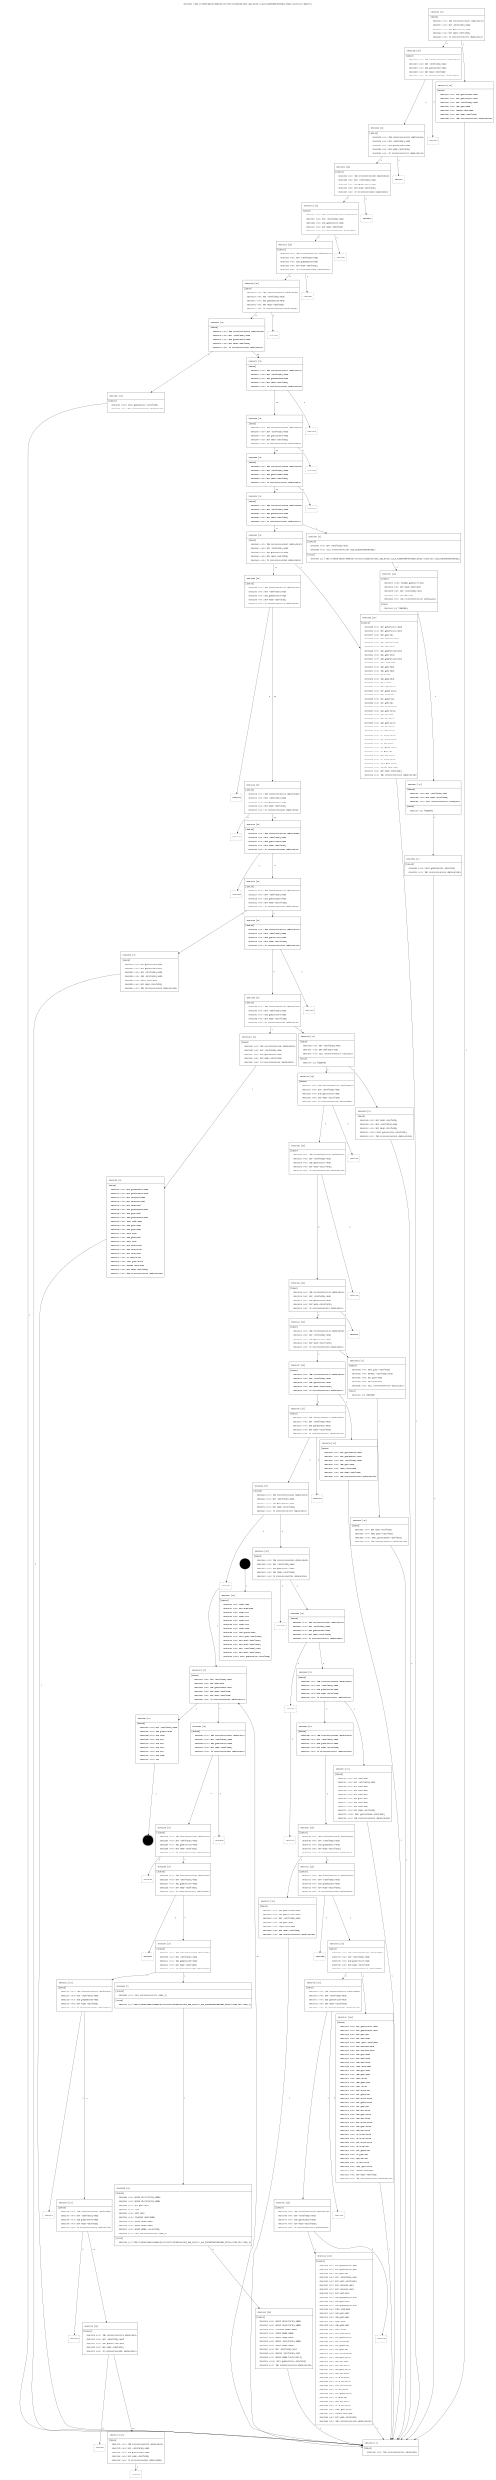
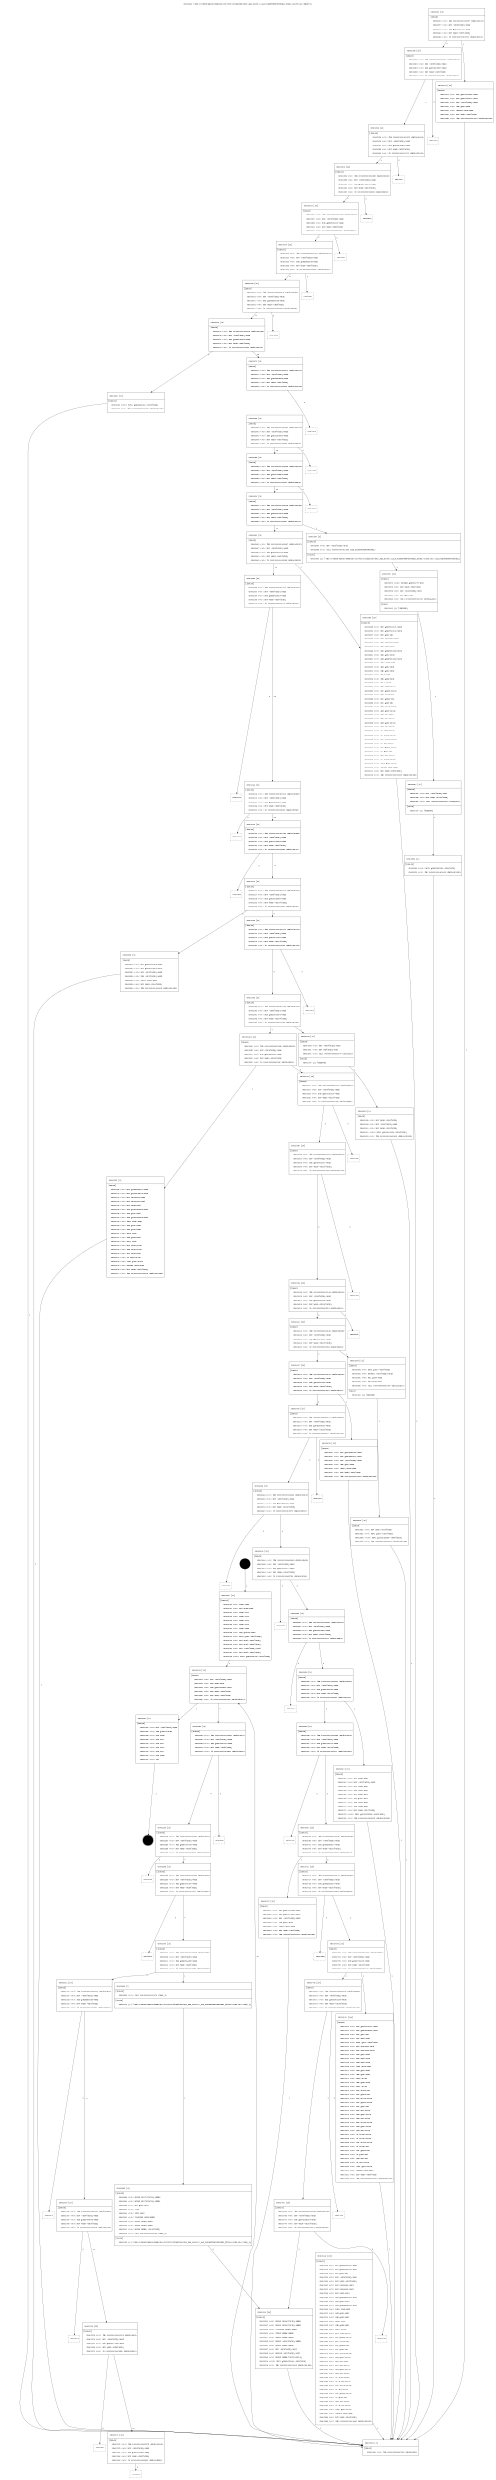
(275, 402) -> none
(326, 1069) -> (297, 1069)
(210, 1626) -> (228, 1663)
(290, 1774) -> (305, 1795)
(311, 2242) -> (294, 2269)
